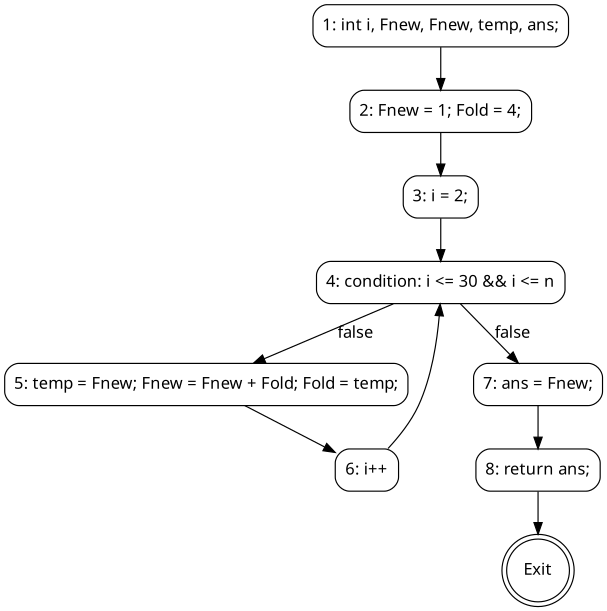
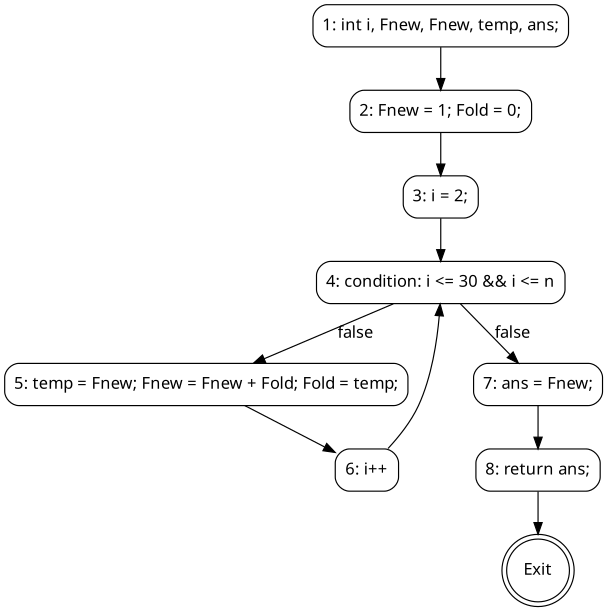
(441, 111) -> (441, 111)
